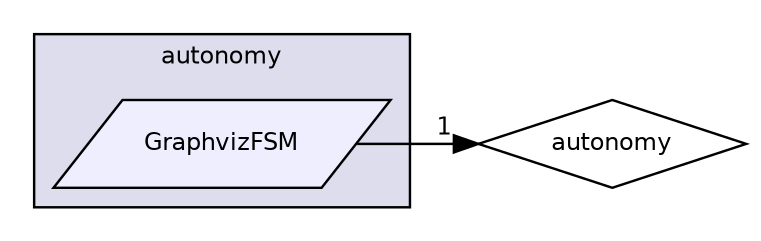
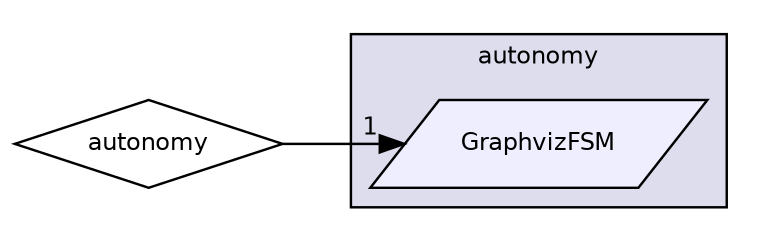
(393, 144) -> (331, 144)
